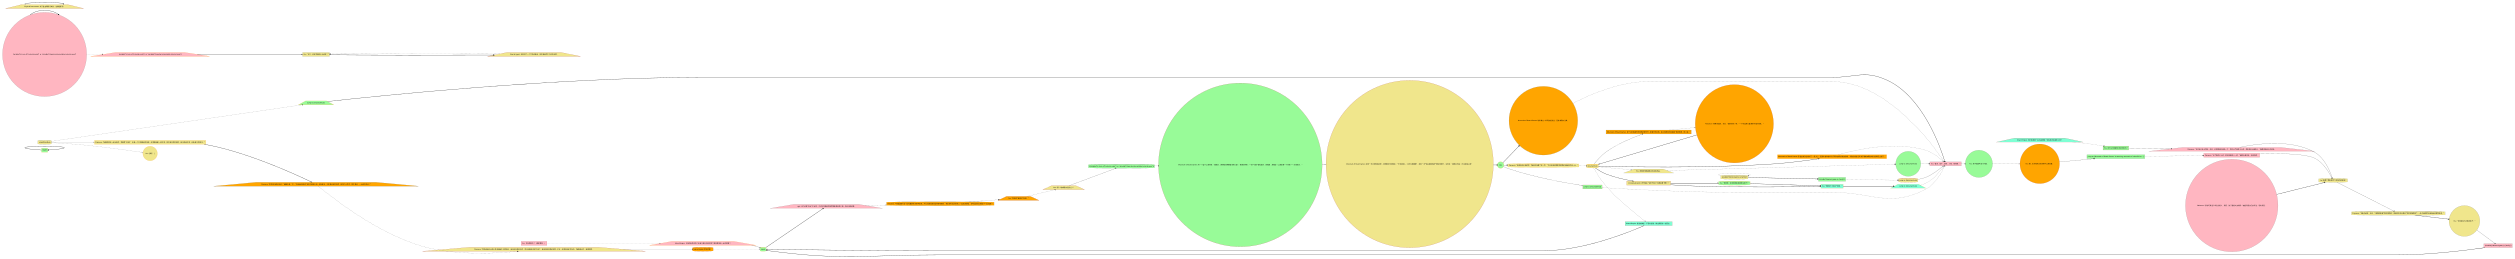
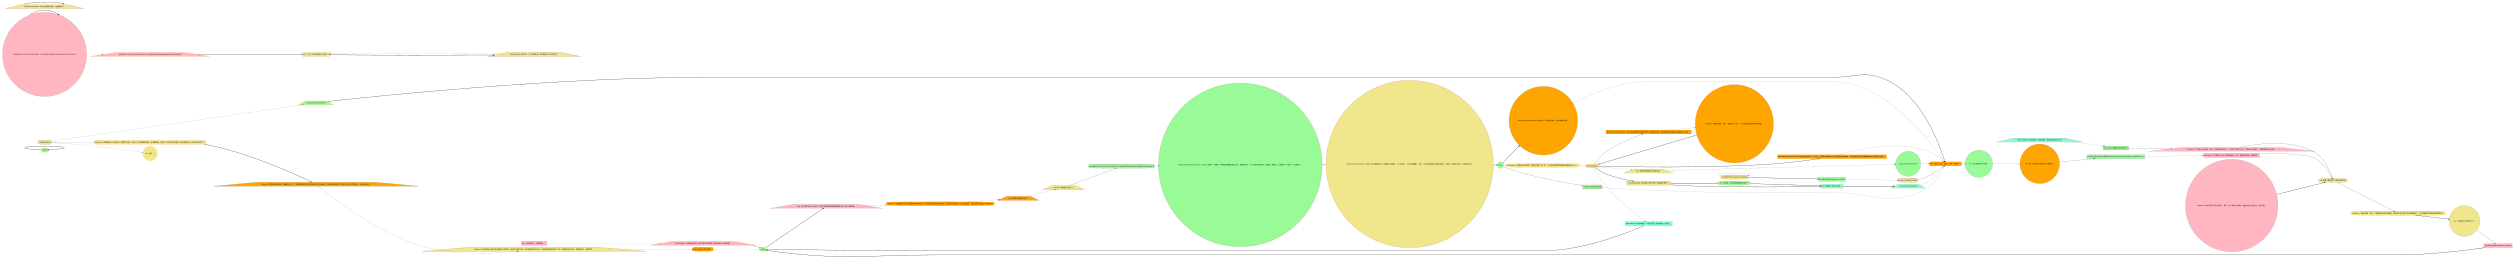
(1946, 164) -> (1946, 164)
